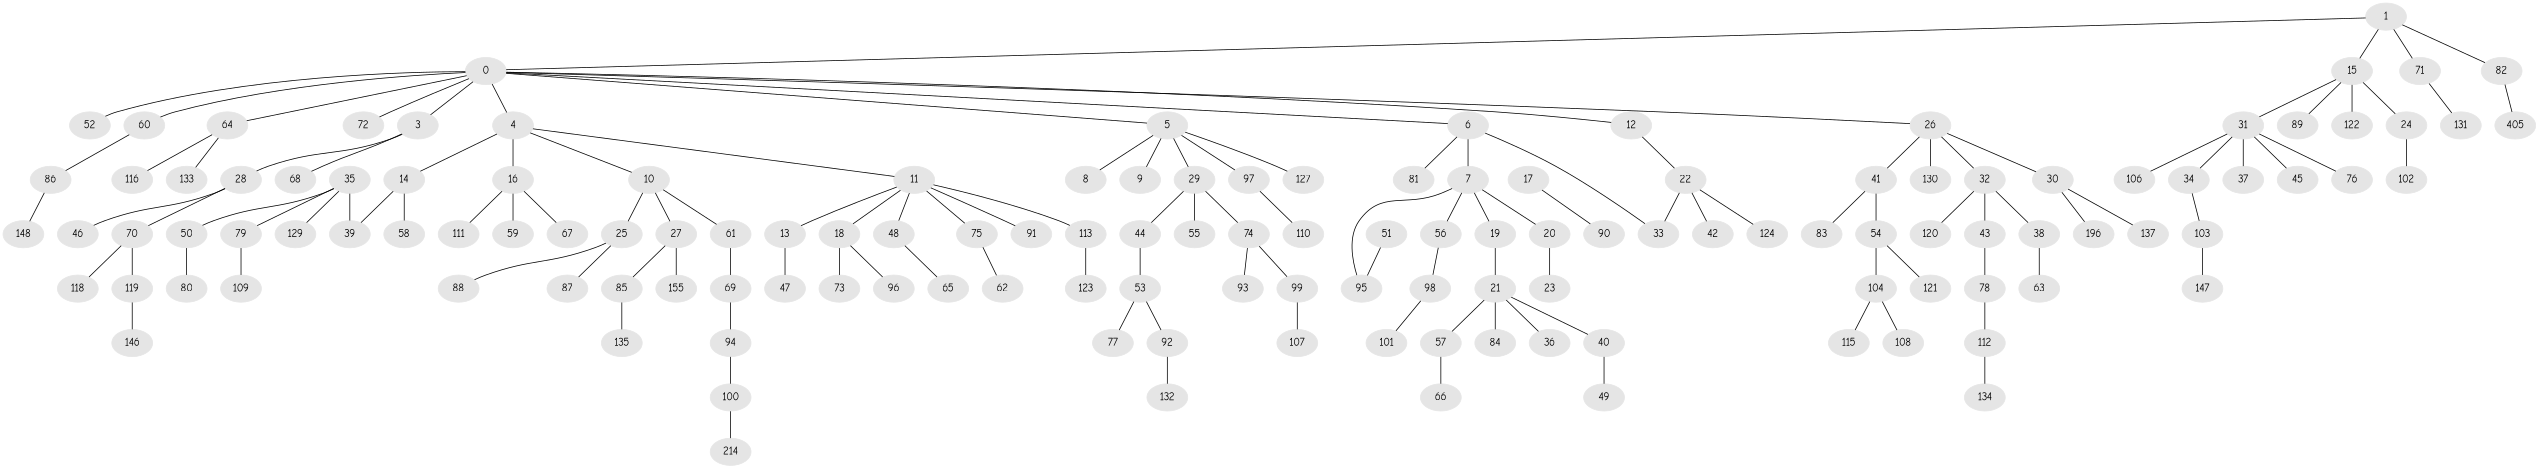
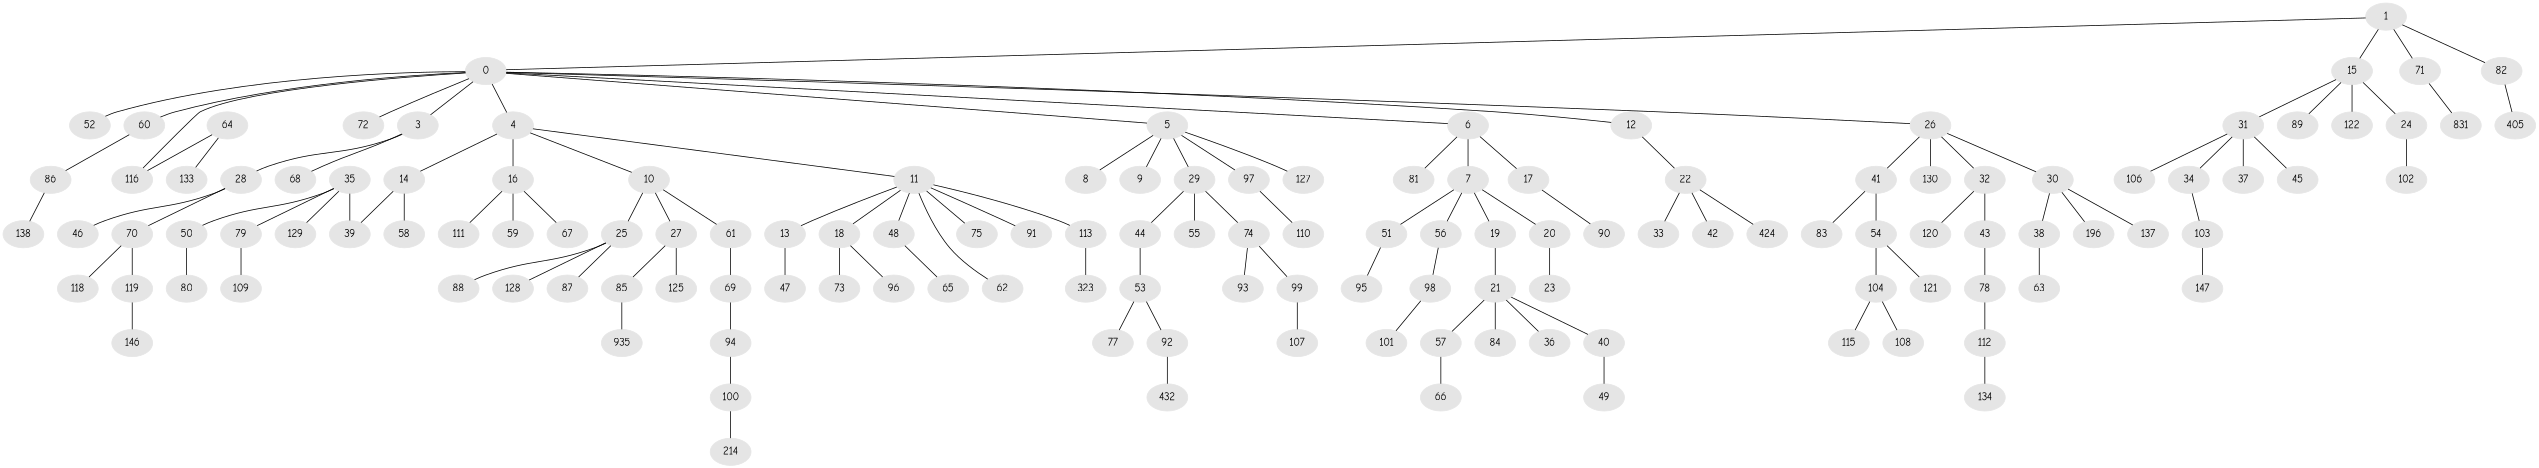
(357, 98) -> (207, 109)
(2461, 125) -> (2461, 125)
(1568, 173) -> (1498, 153)
(2352, 180) -> none
(1376, 206) -> (1427, 207)
(2012, 207) -> (2046, 207)
(23, 234) -> (23, 234)
(1767, 234) -> (1767, 234)
(990, 261) -> (946, 243)
none -> (513, 289)
(676, 289) -> (676, 289)
(1086, 289) -> (1086, 289)
(622, 343) -> (622, 343)
(1167, 397) -> (1167, 397)
